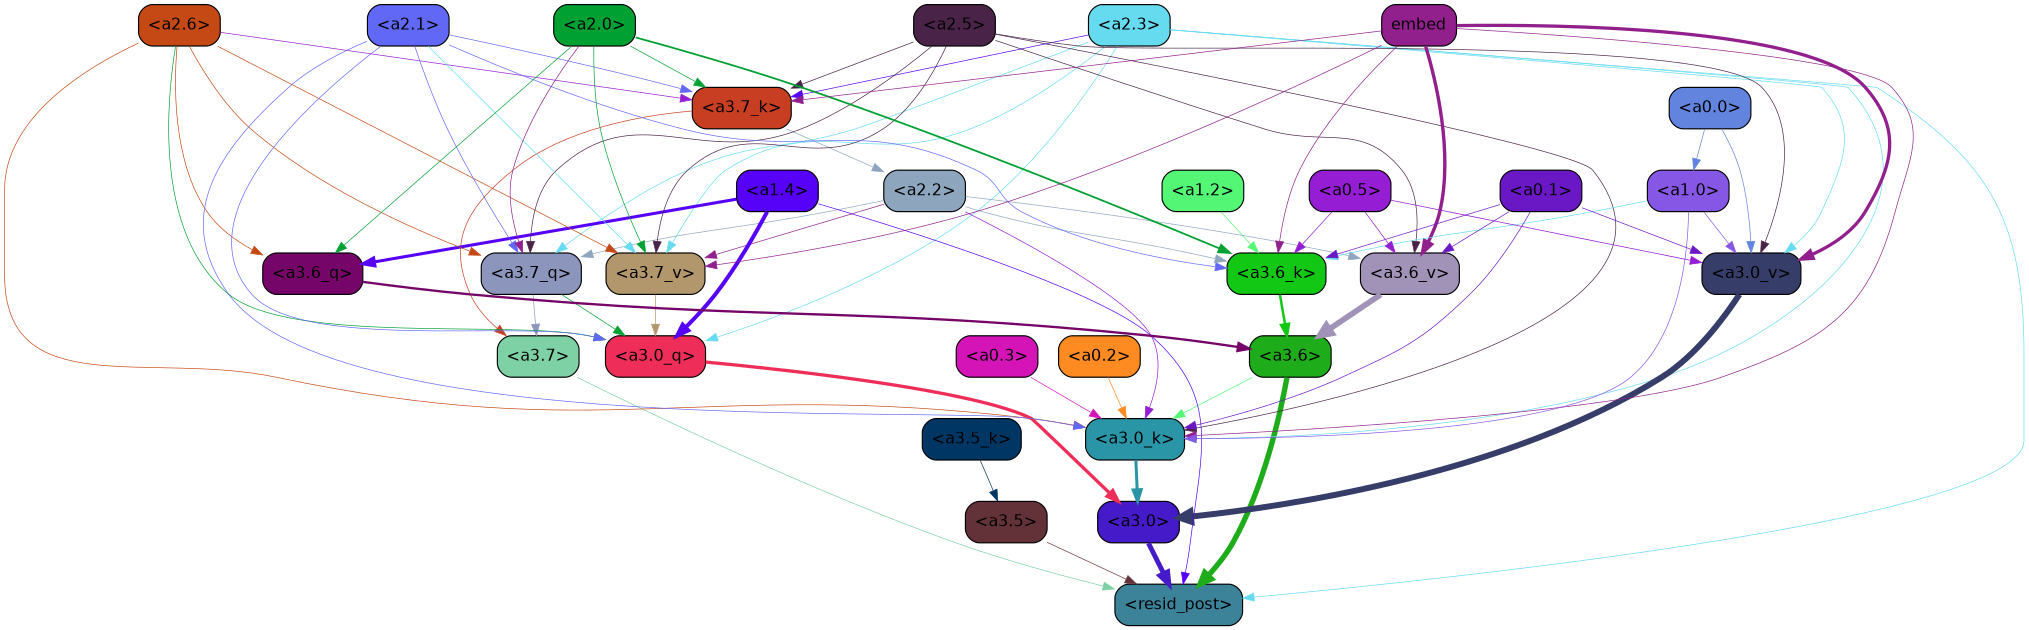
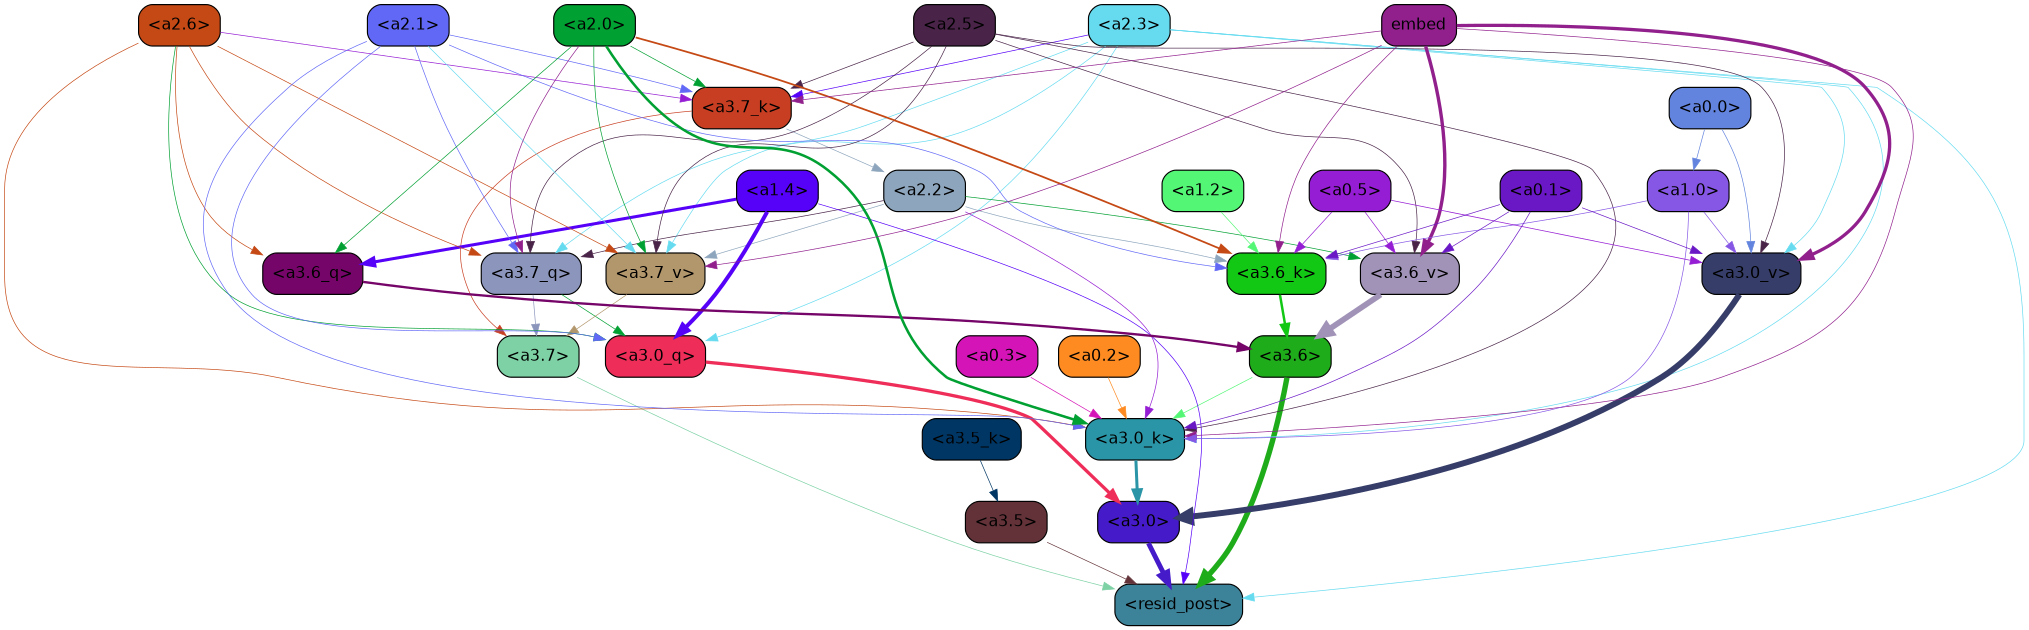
(916, 128) -> (916, 128)
none -> (856, 198)
(1187, 226) -> (1187, 226)
(738, 227) -> (738, 227)
(800, 229) -> (800, 229)
(1461, 233) -> (1461, 233)
(656, 315) -> (602, 312)
